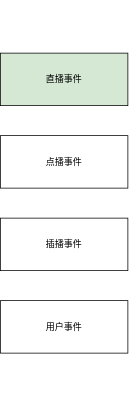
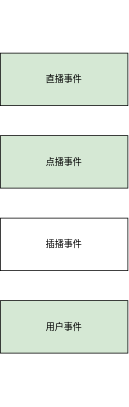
(64, 162) -> (64, 162)
(64, 327) -> (64, 327)
